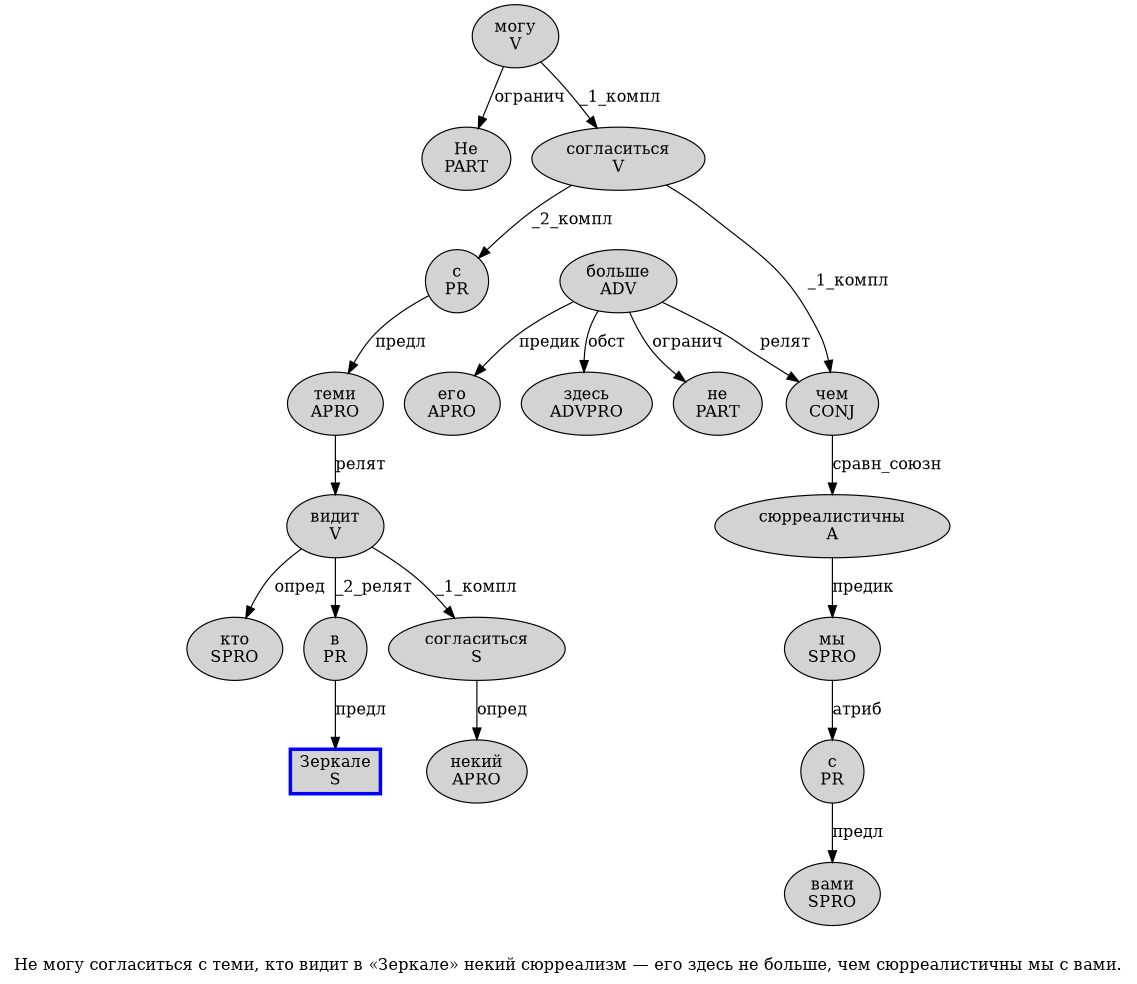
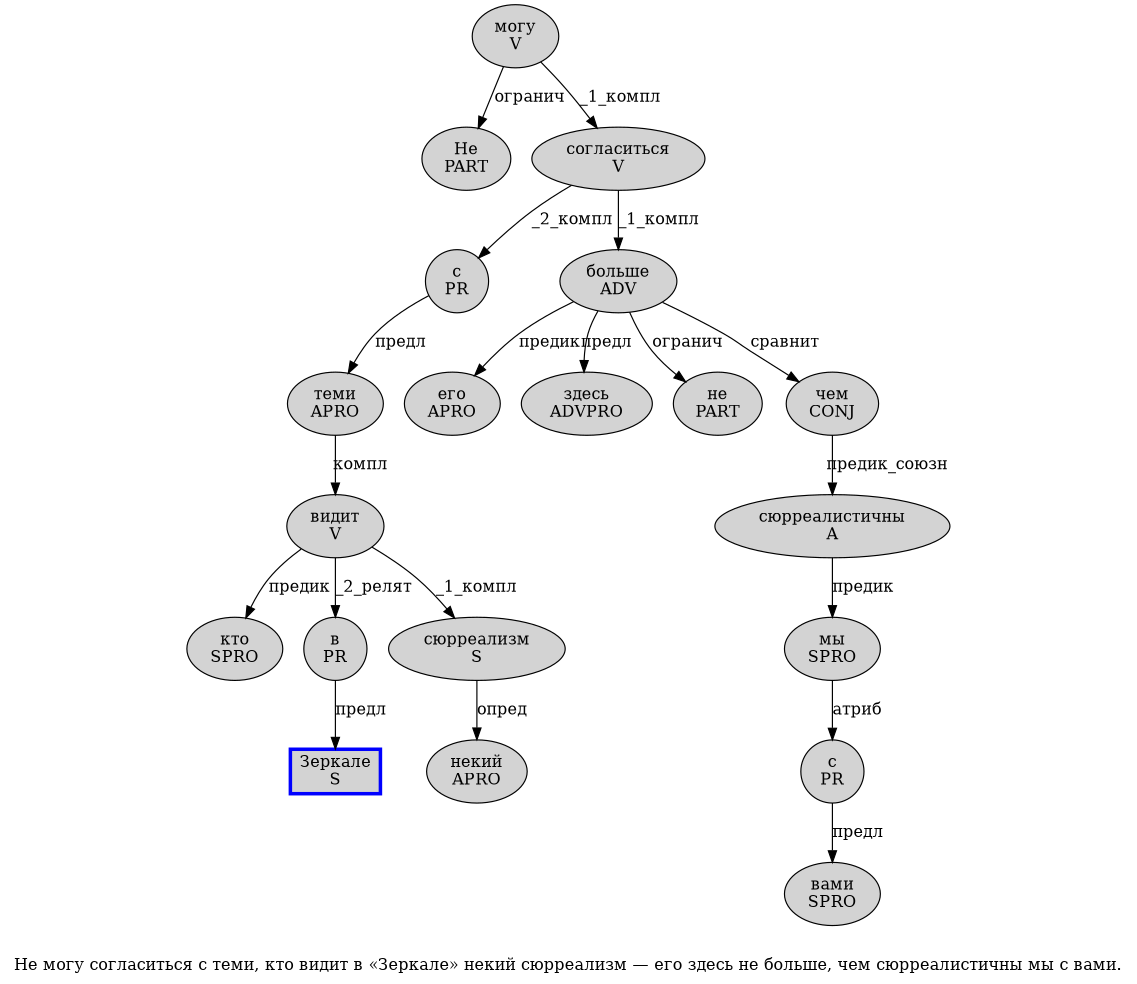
(764, 258) -> (618, 214)
(607, 342) -> (607, 342)
(785, 342) -> (785, 342)
(361, 465) -> (361, 465)
(887, 465) -> (887, 465)
(300, 587) -> (300, 587)
(477, 649) -> (477, 649)
